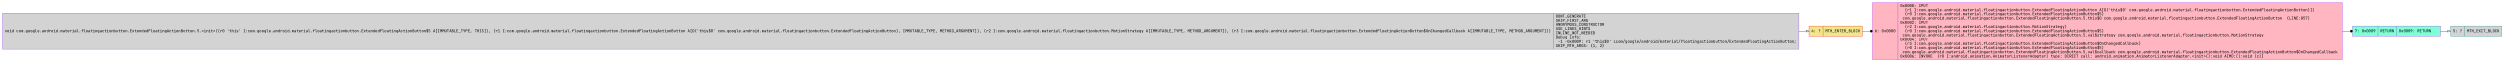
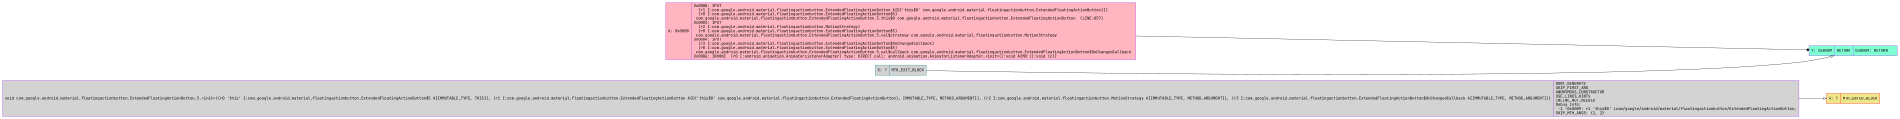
(1866, 31) -> none
(2444, 31) -> (1379, 74)
